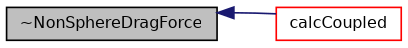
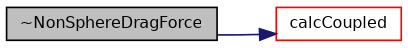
(255, 13) -> (238, 35)
